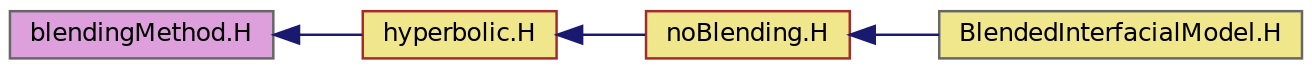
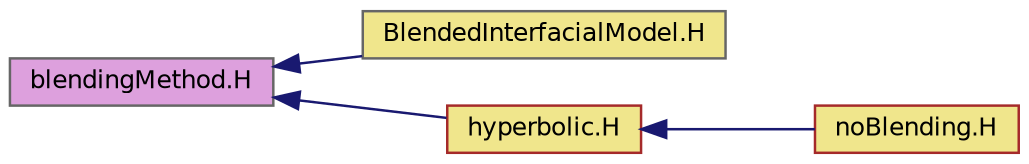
(907, 35) -> (331, 60)
